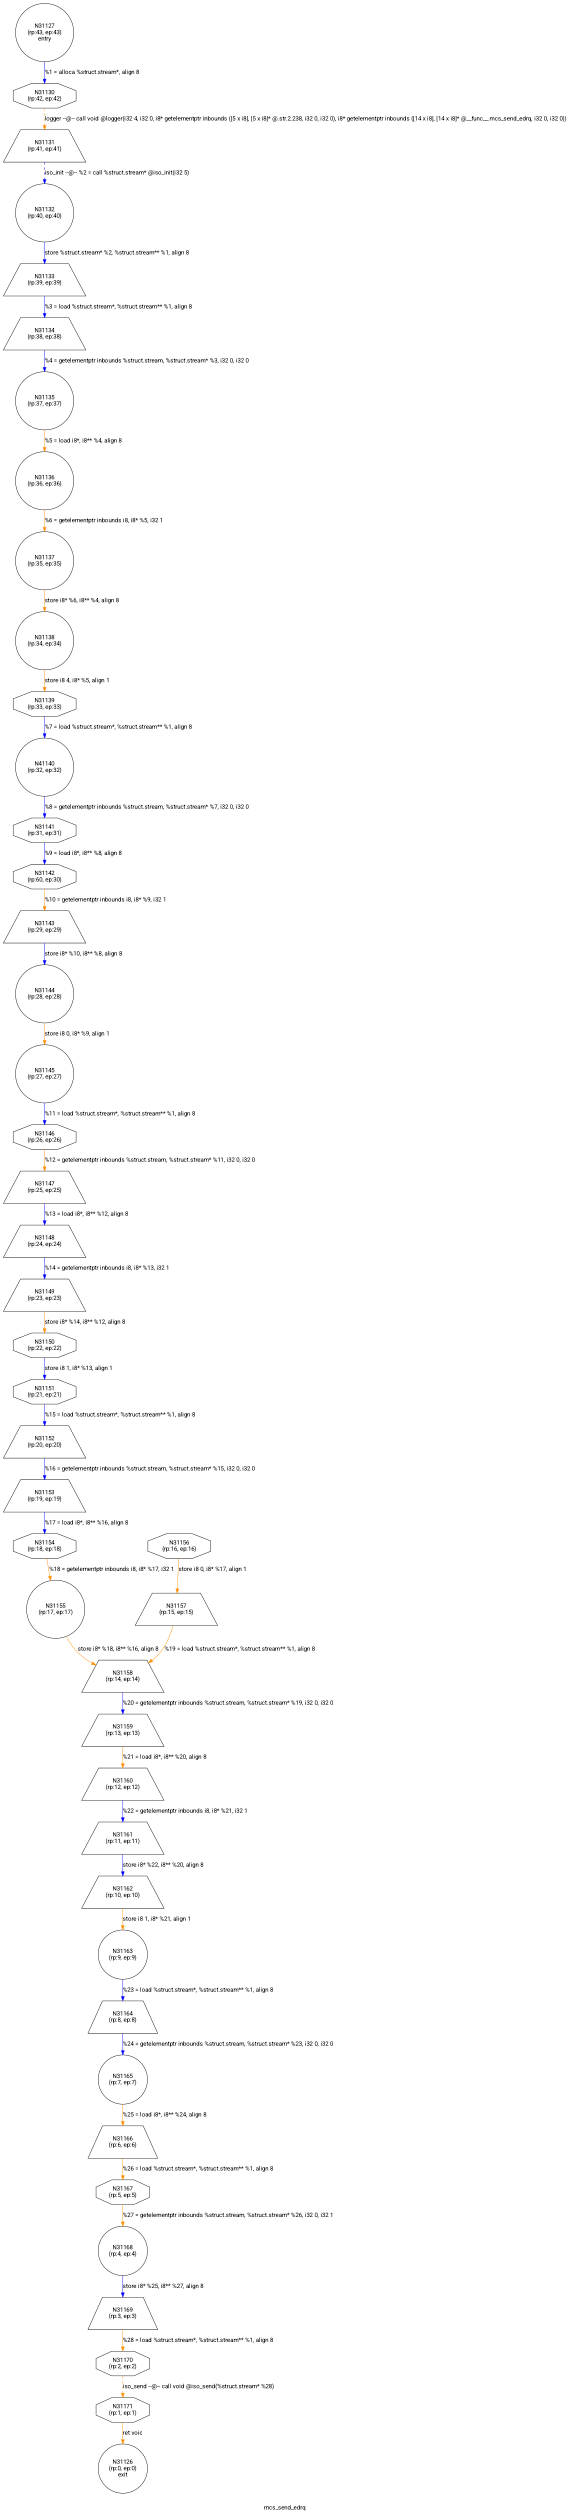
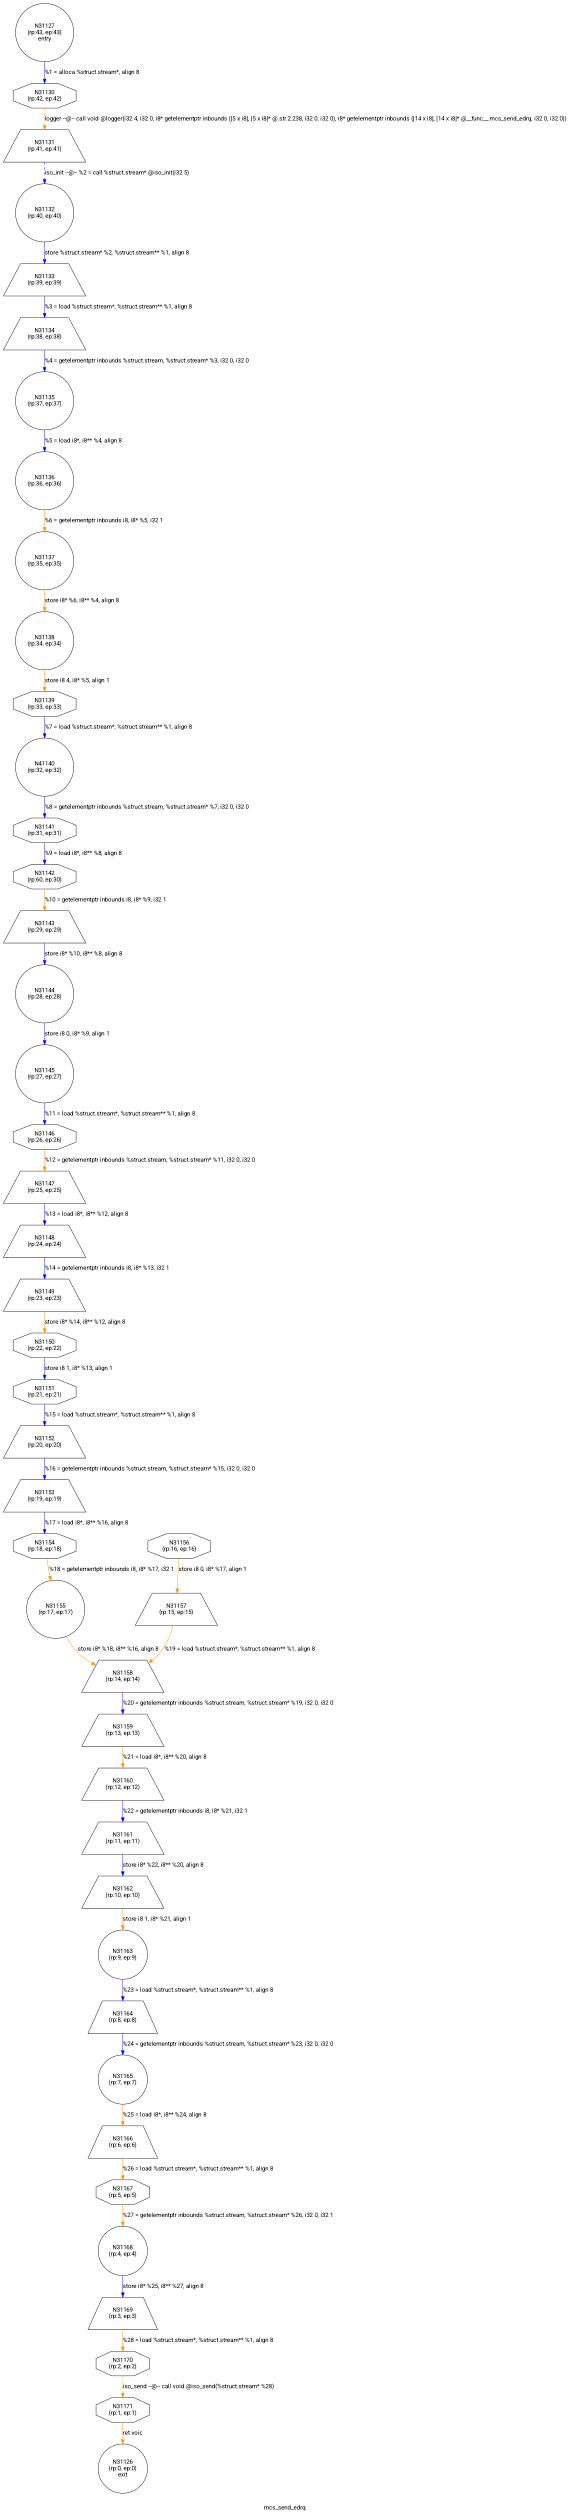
(45, 439) -> (45, 439)
(45, 1032) -> (45, 1032)
